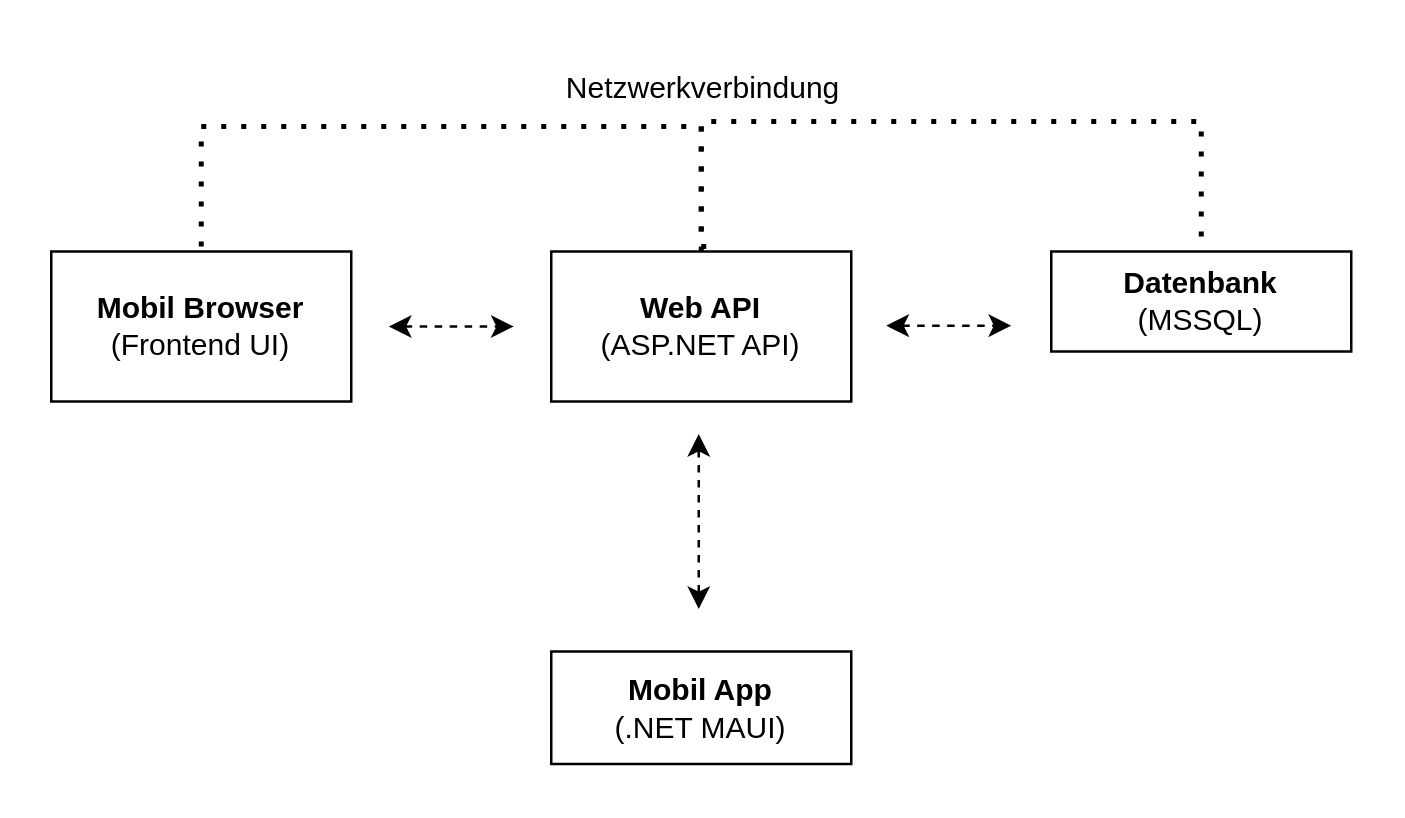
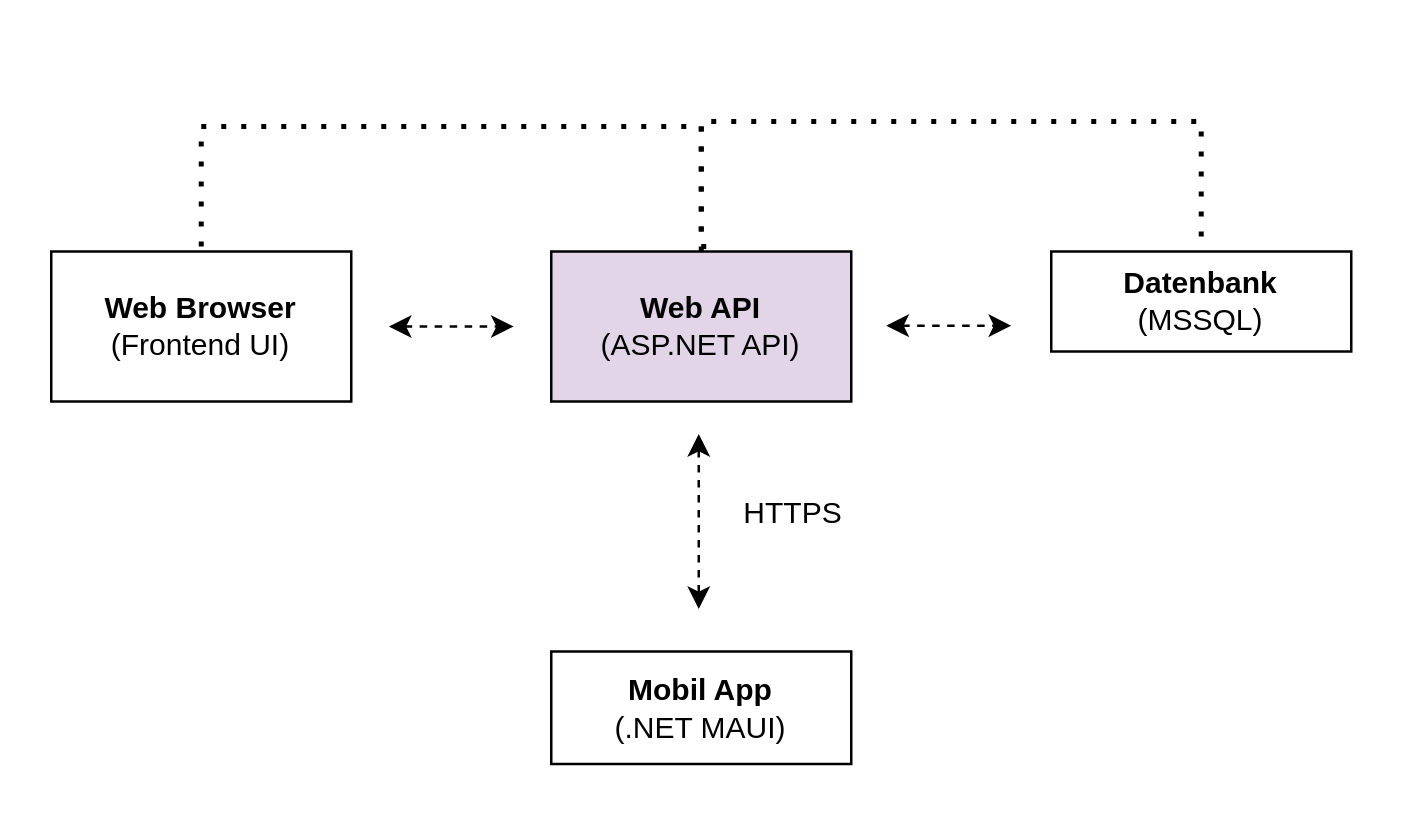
(704, 89) -> none
(201, 326) -> (201, 326)
(701, 326) -> (701, 326)
none -> (794, 514)
